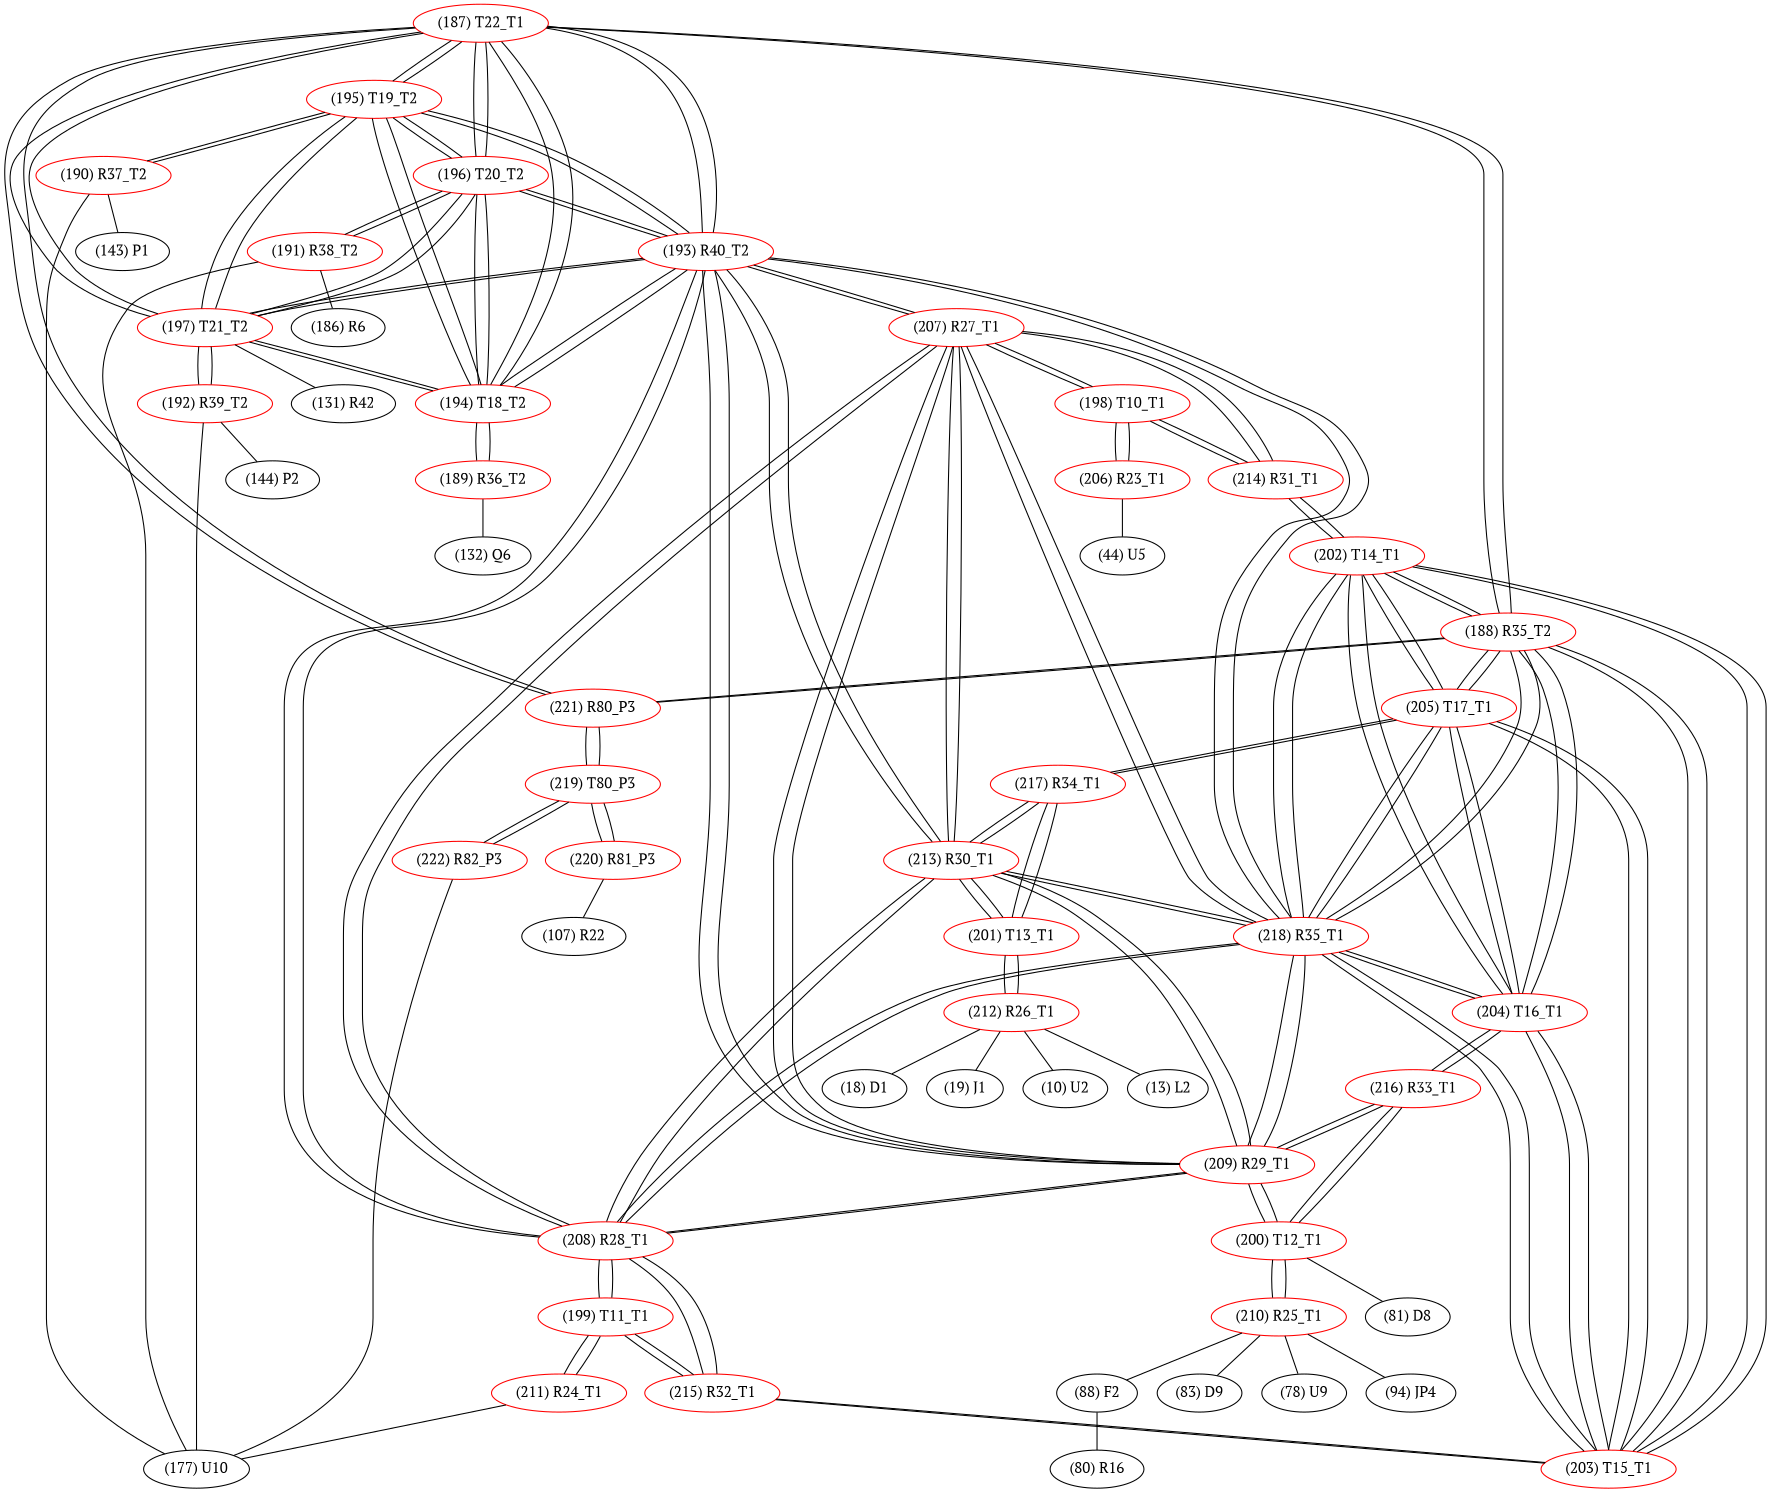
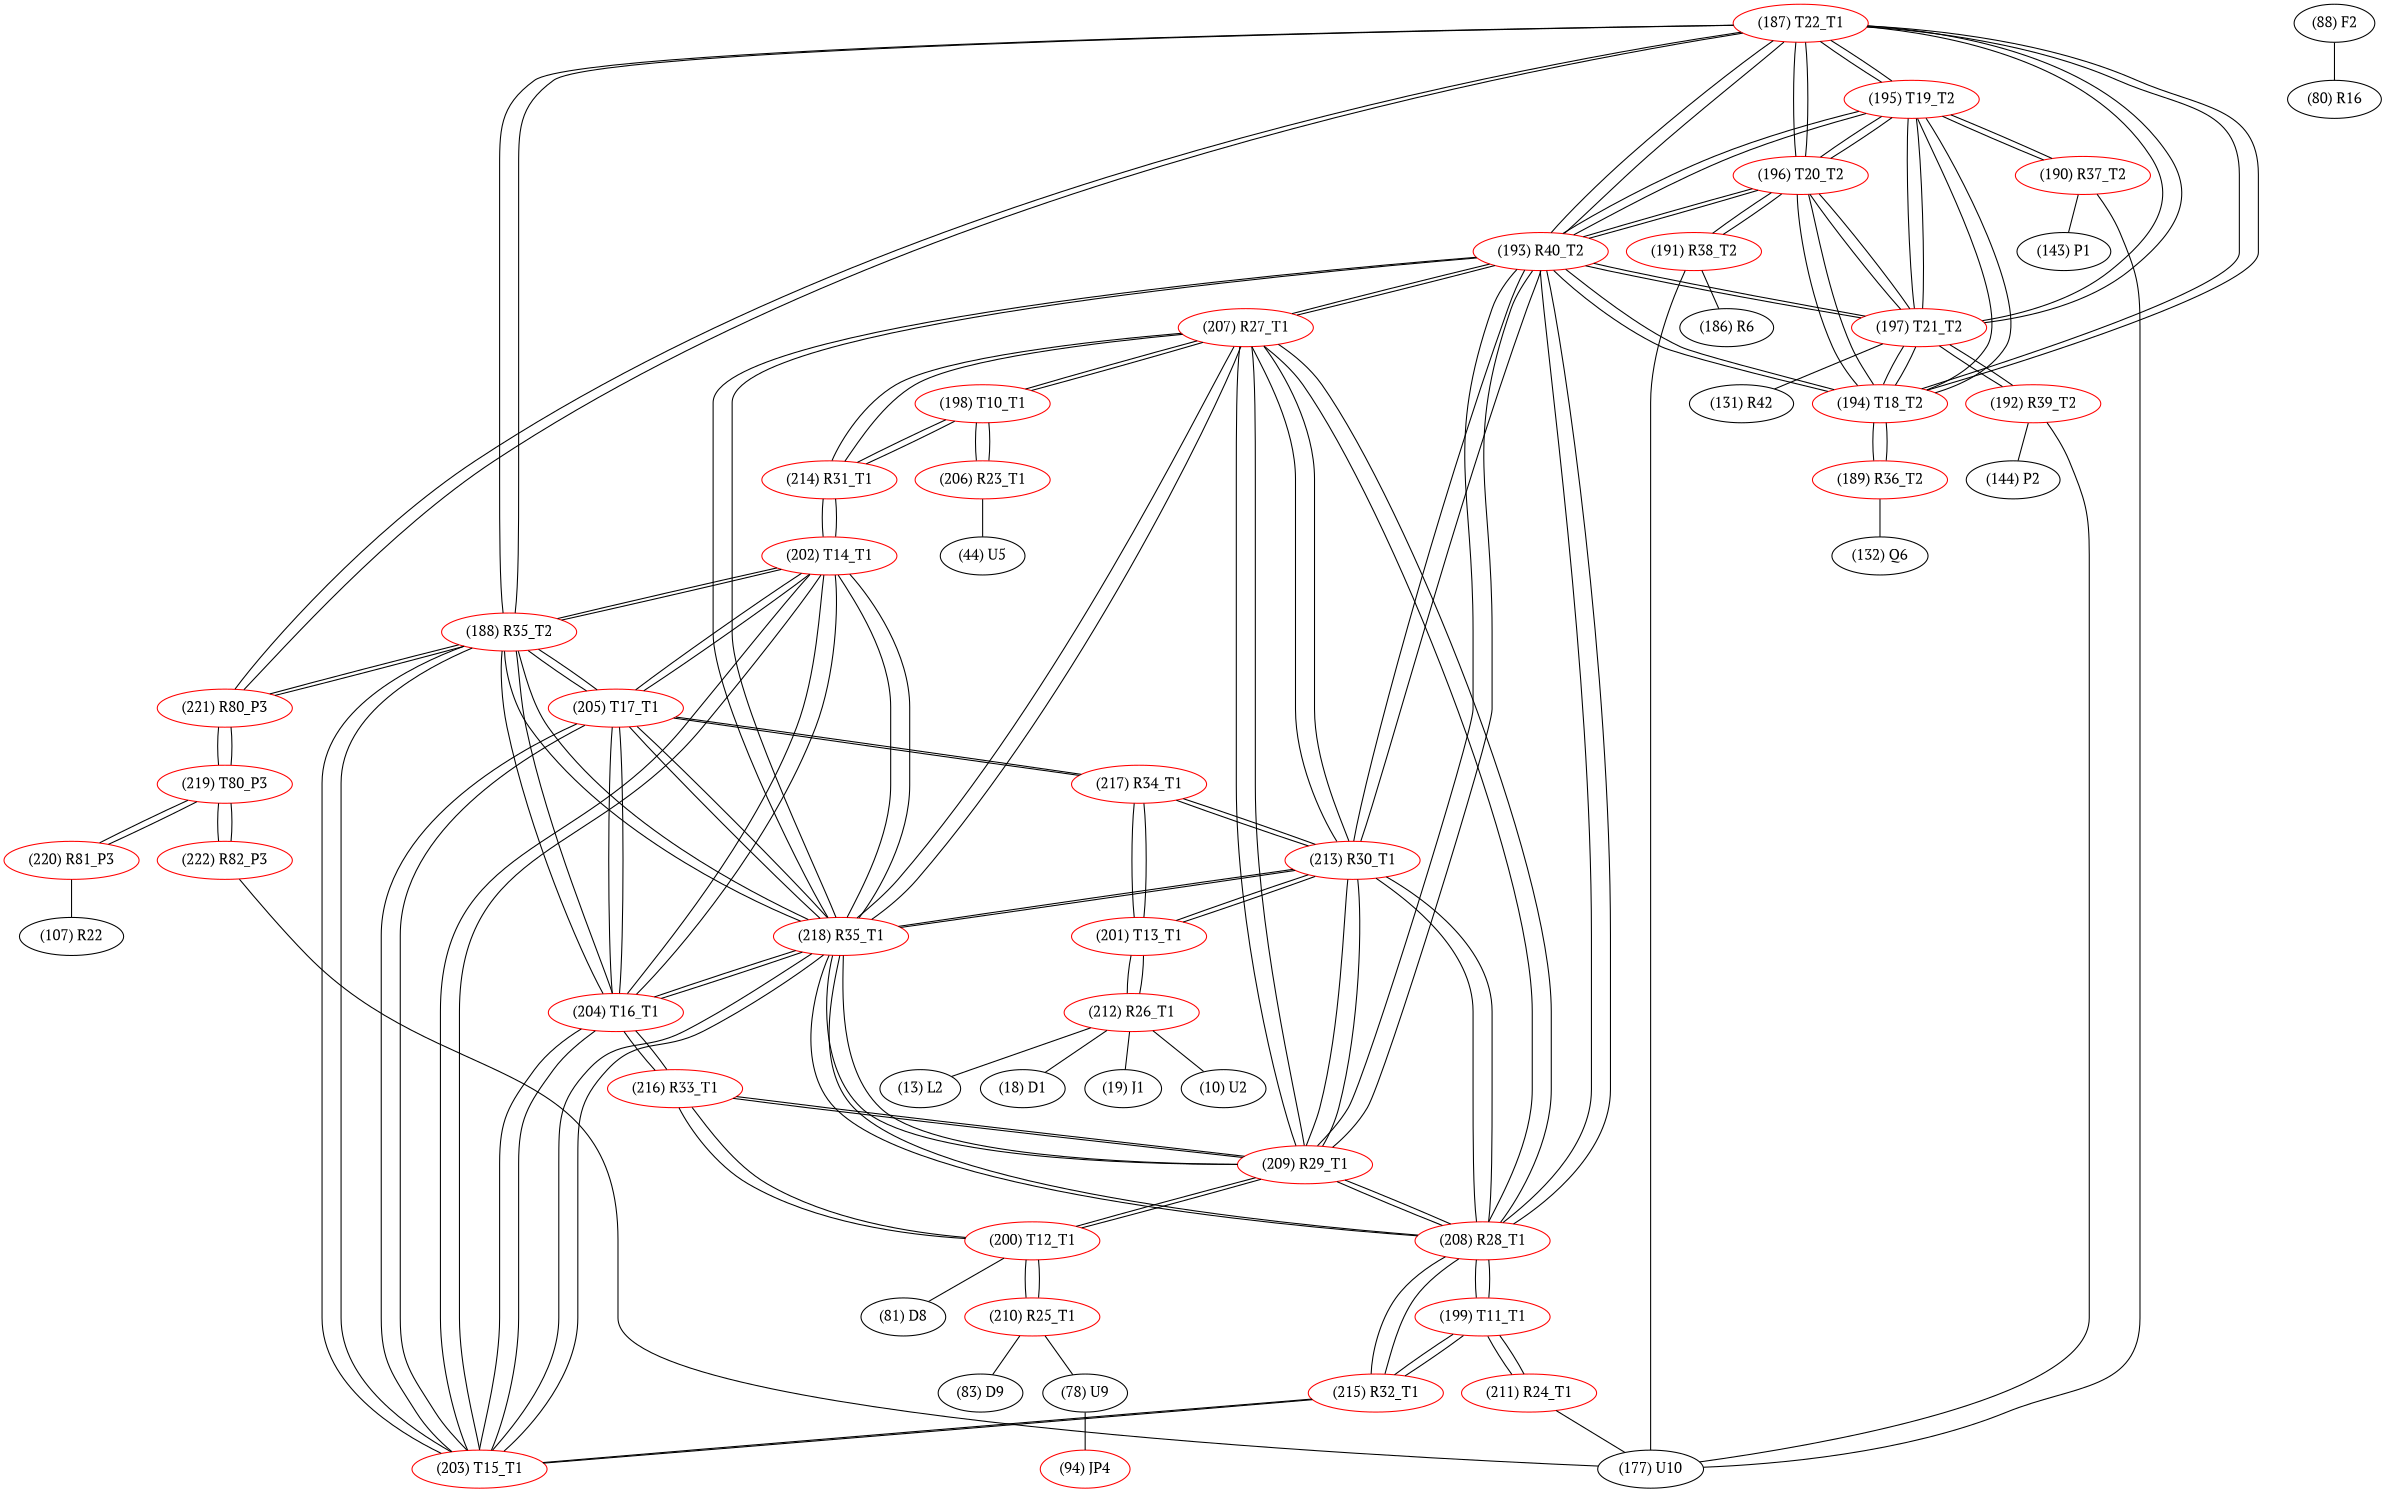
(1184, 1356) -> none
(1346, 1356) -> (1085, 1439)
(1411, 1393) -> (1085, 1469)
